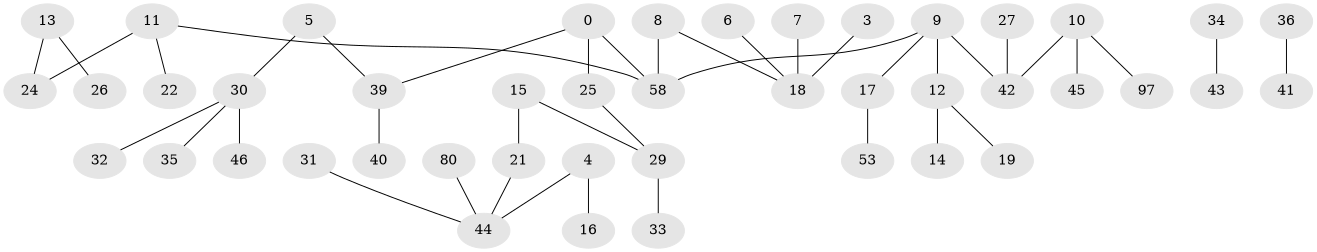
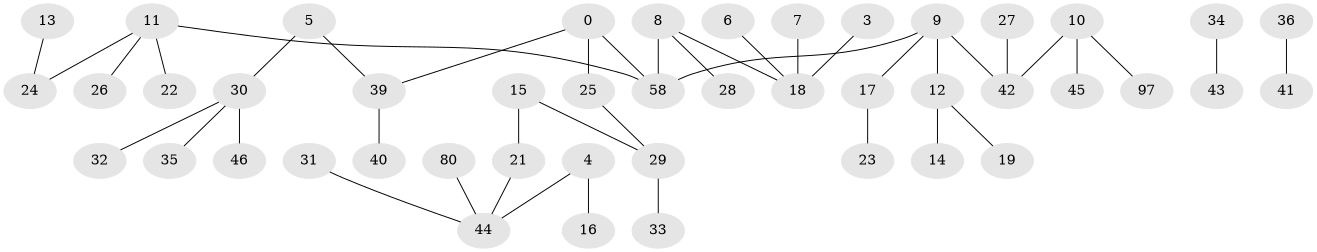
(74, 56) -> (126, 56)
none -> (728, 91)
(868, 161) -> (868, 161)
